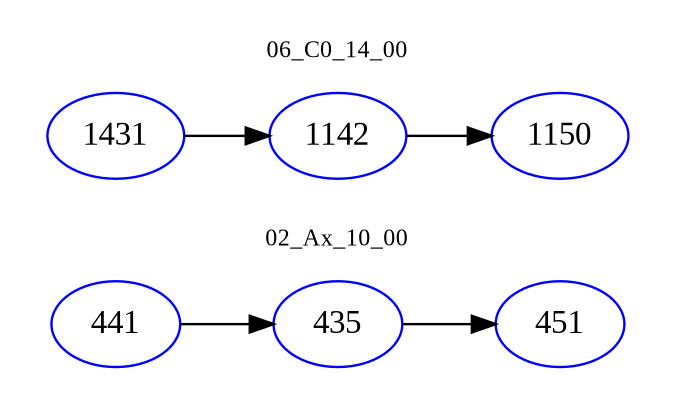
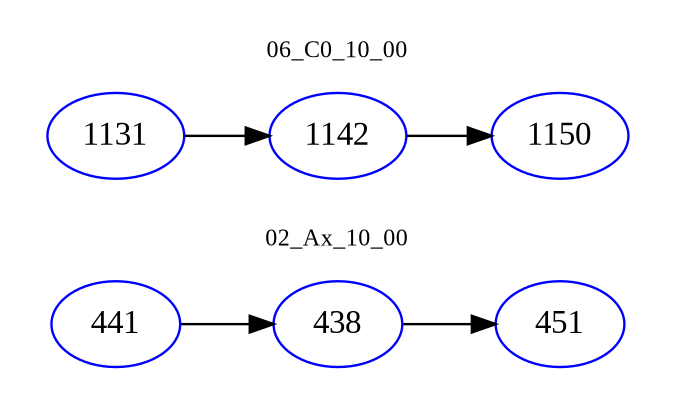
(338, 51) -> (338, 51)
(116, 136) -> (116, 136)
(338, 324) -> (338, 324)
